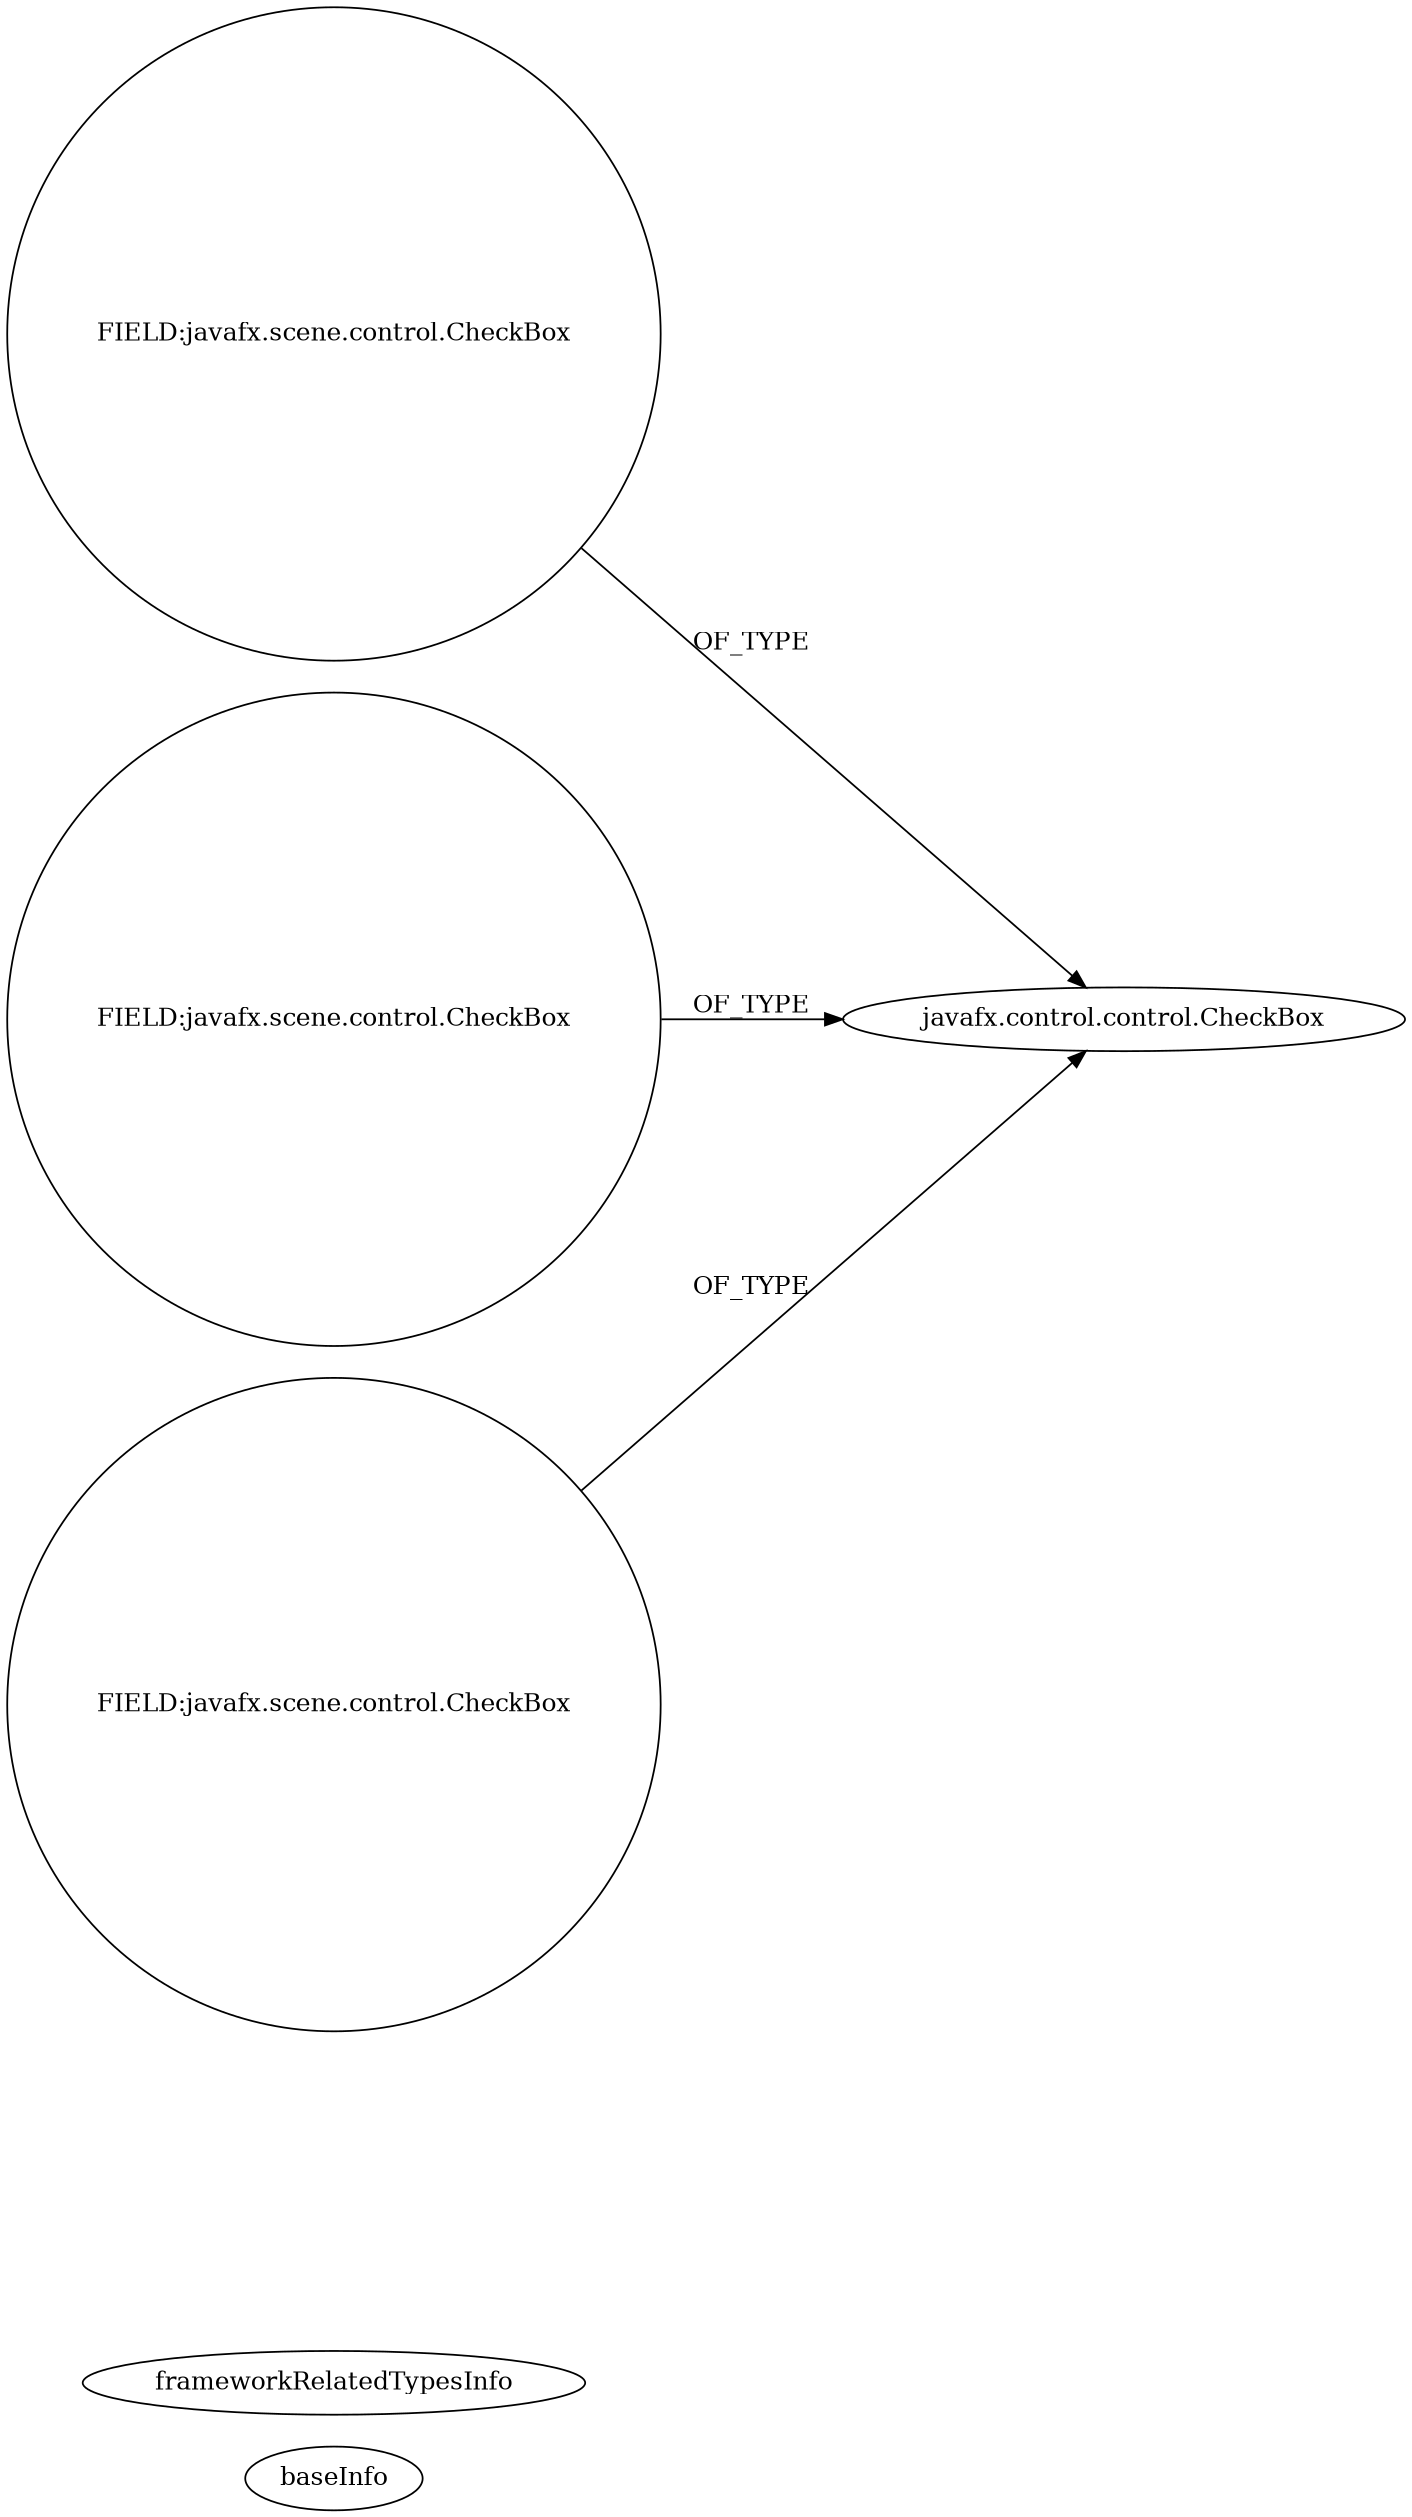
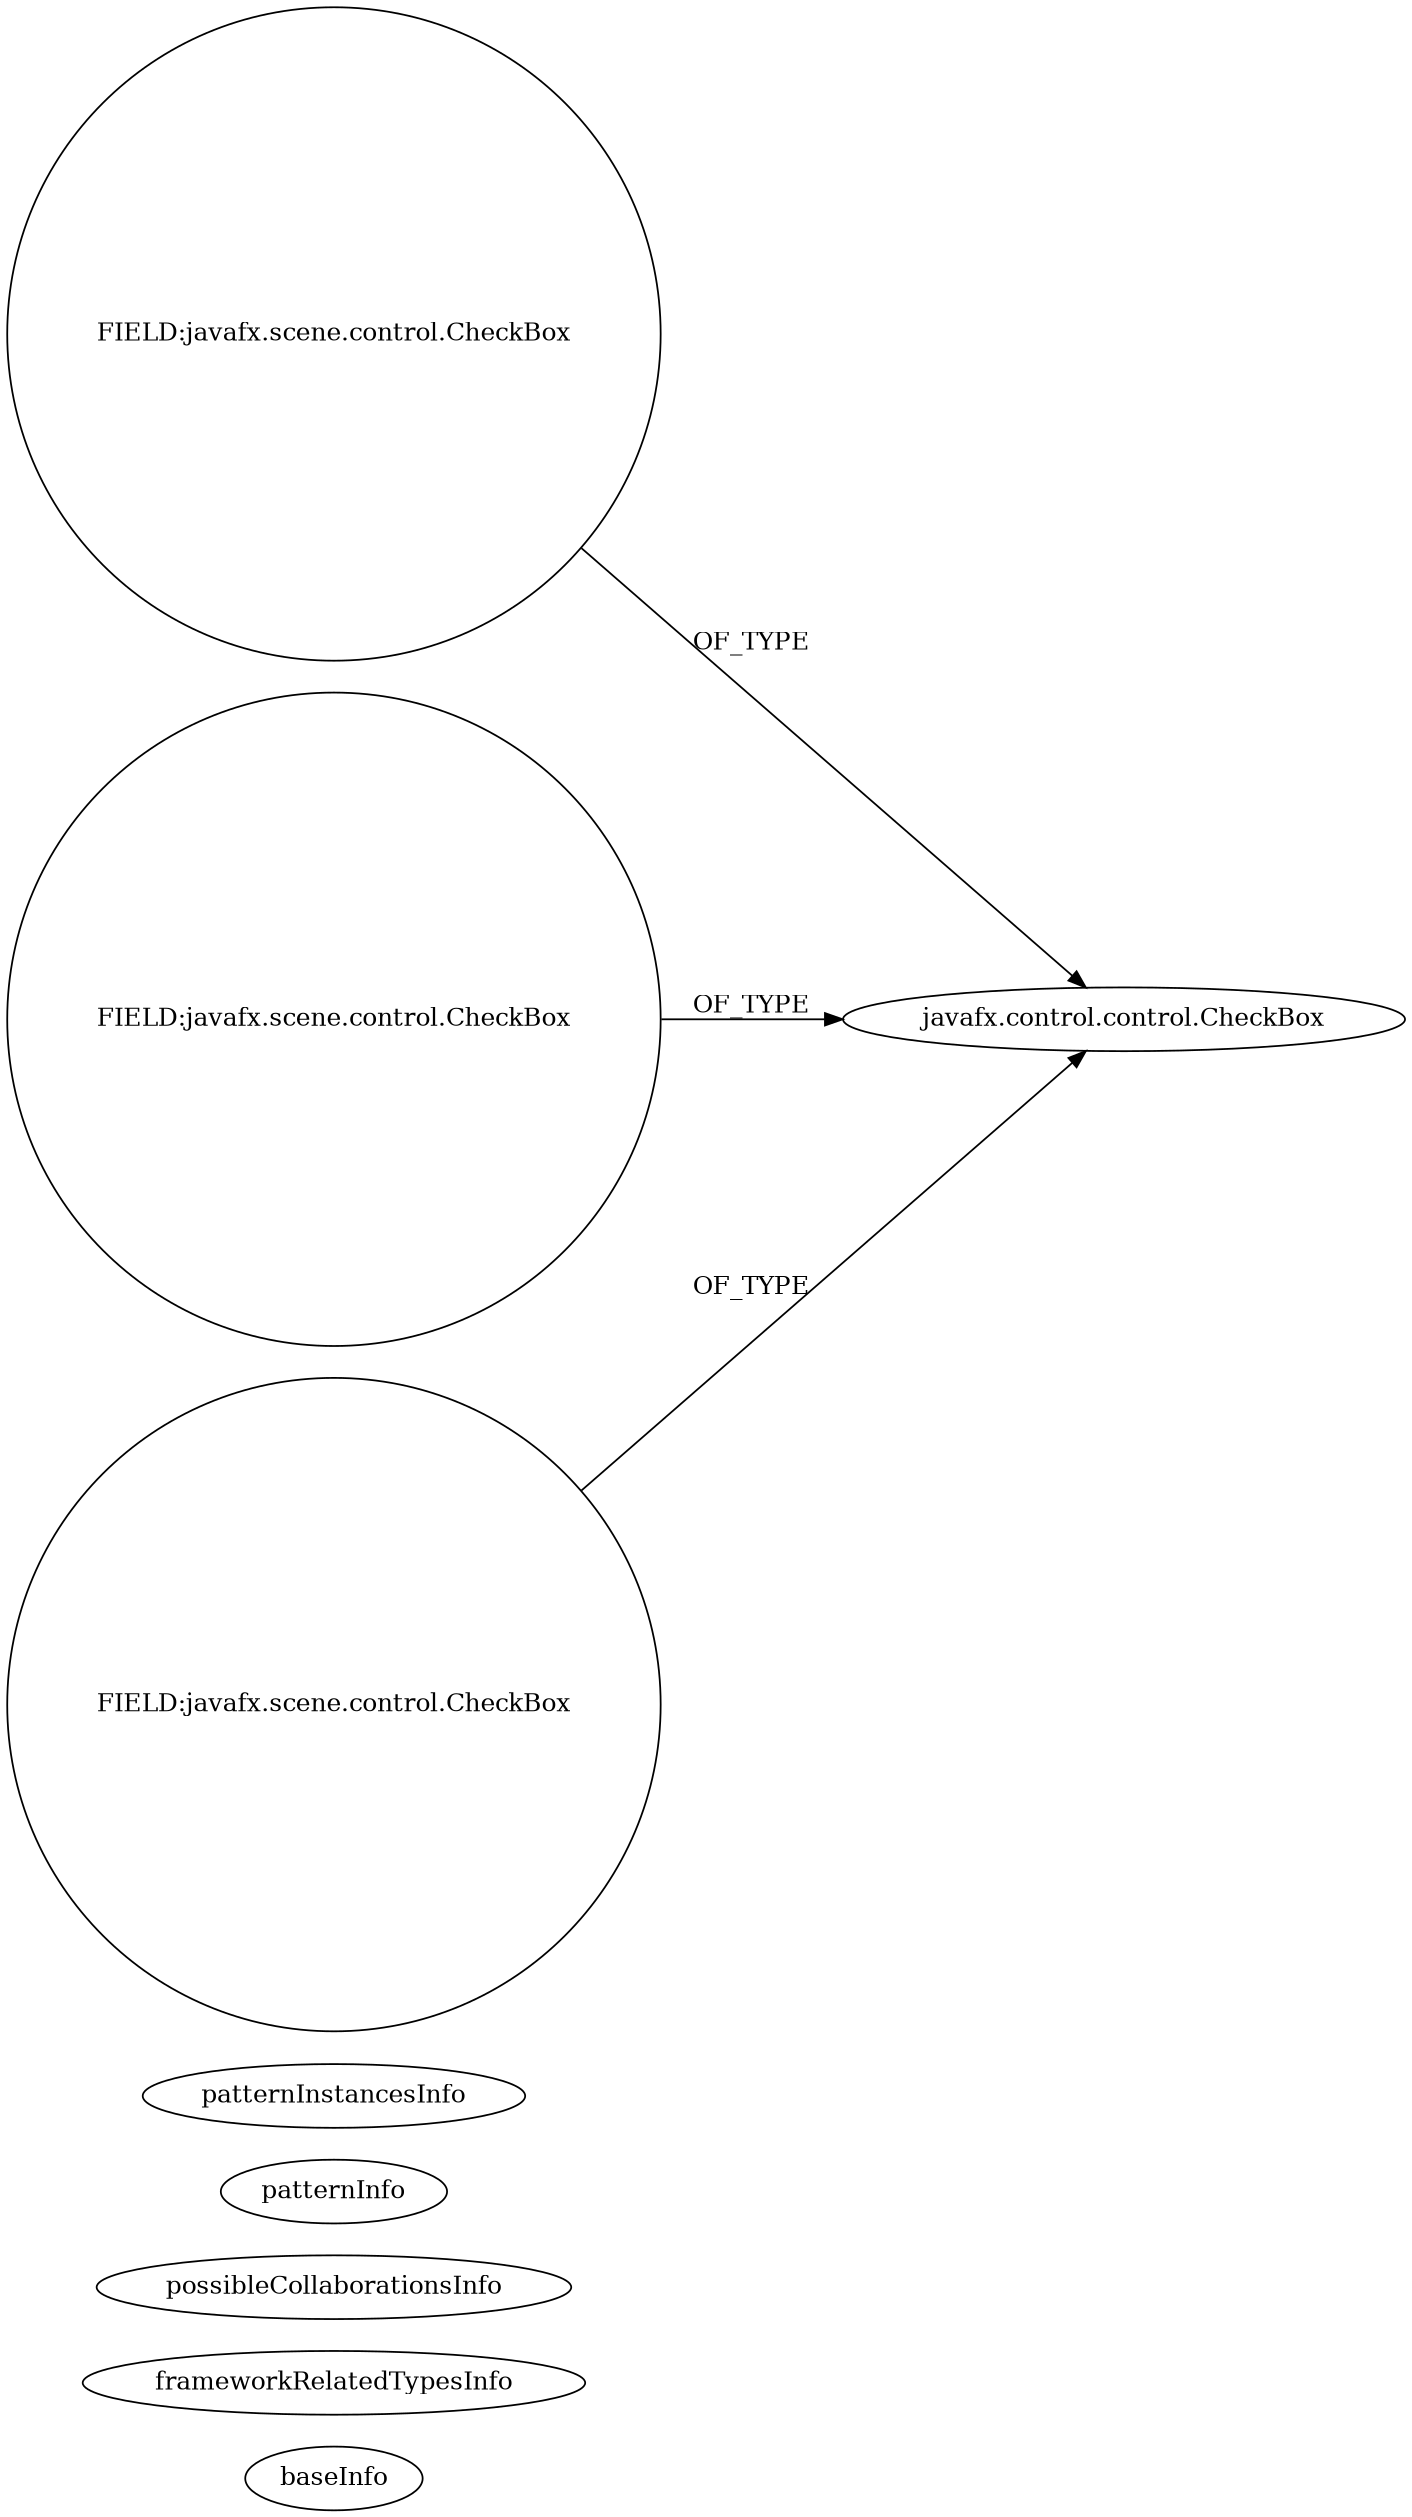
none -> (334, 2096)
none -> (334, 2192)
none -> (334, 2287)
